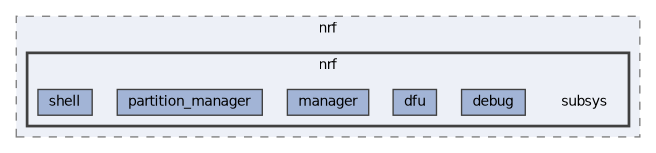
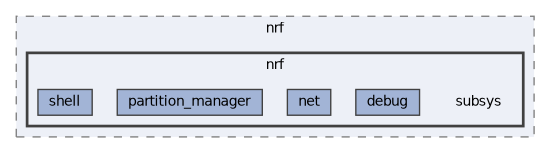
(328, 102) -> (309, 102)
(415, 102) -> none
